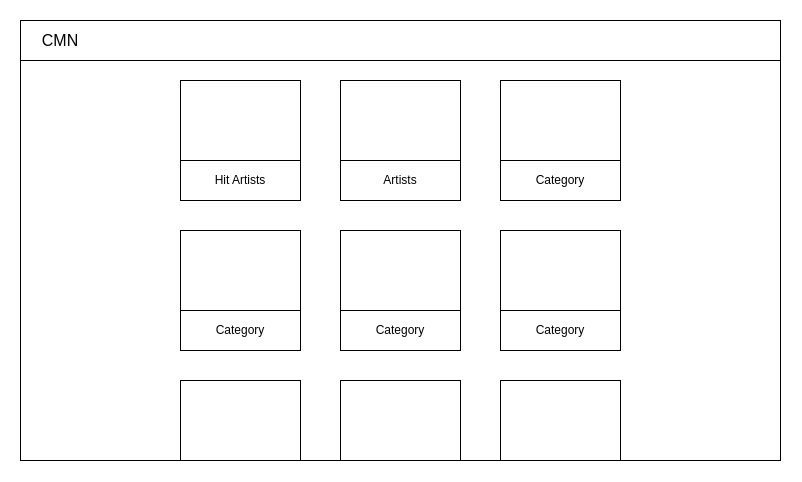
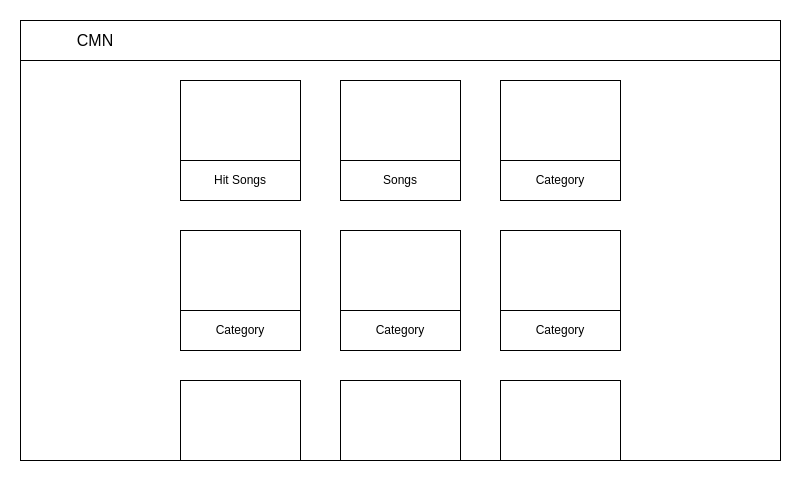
(61, 41) -> (96, 41)
(241, 181) -> (241, 181)
(401, 181) -> (401, 181)
